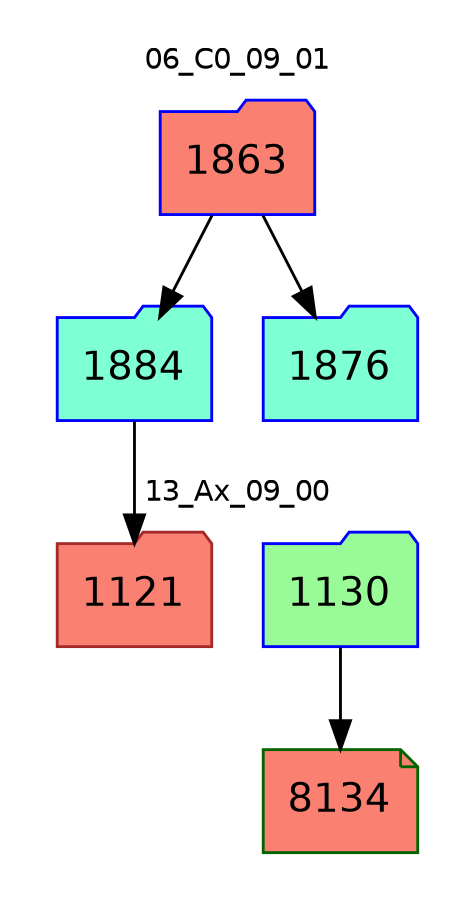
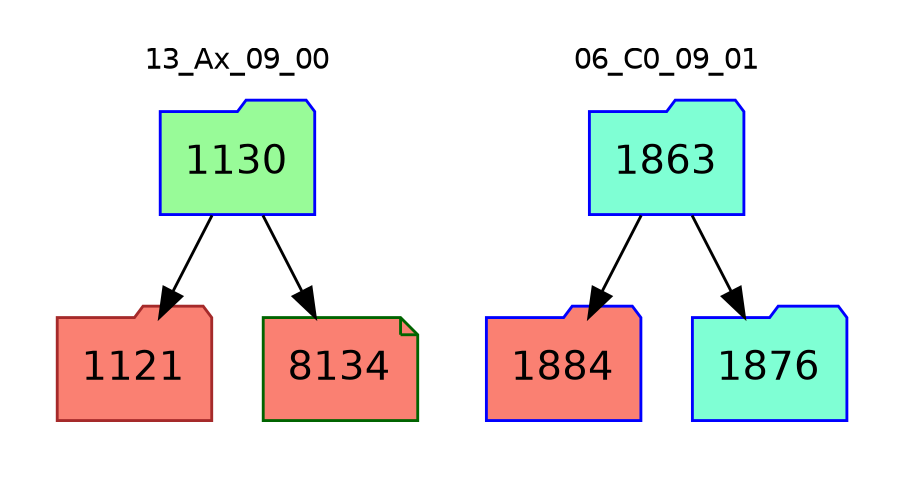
(237, 163) -> (667, 163)
(134, 369) -> (564, 369)
(134, 484) -> (193, 253)
